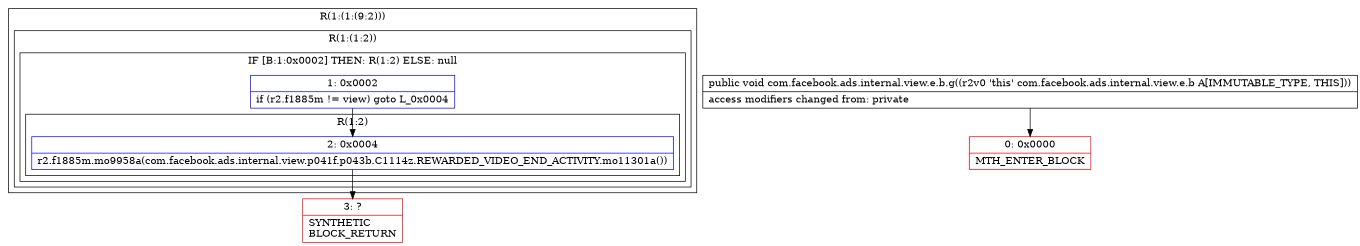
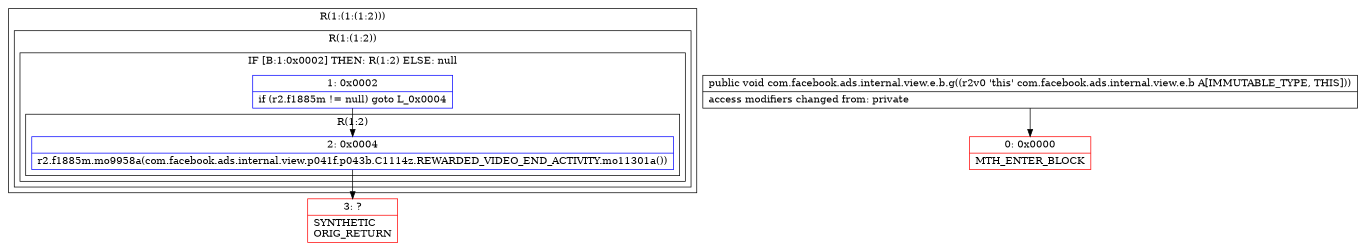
(353, 17) -> (353, 17)
(353, 100) -> (353, 100)
(353, 234) -> (353, 234)
